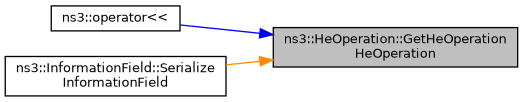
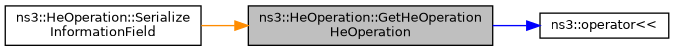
(220, 29) -> (510, 26)
(116, 76) -> (103, 26)
